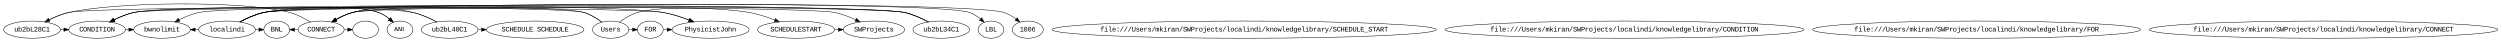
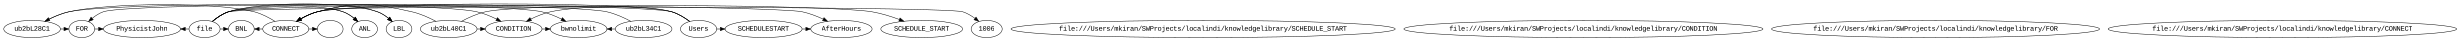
(522, 5) -> none
none -> (342, 6)
(367, 8) -> (62, 29)
(227, 30) -> (205, 29)
(535, 30) -> (922, 29)
(874, 30) -> (841, 29)
